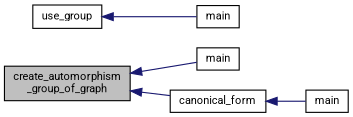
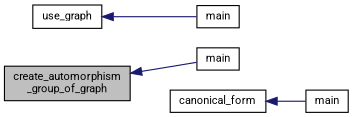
(67, 17) -> (67, 17)
(156, 94) -> none
